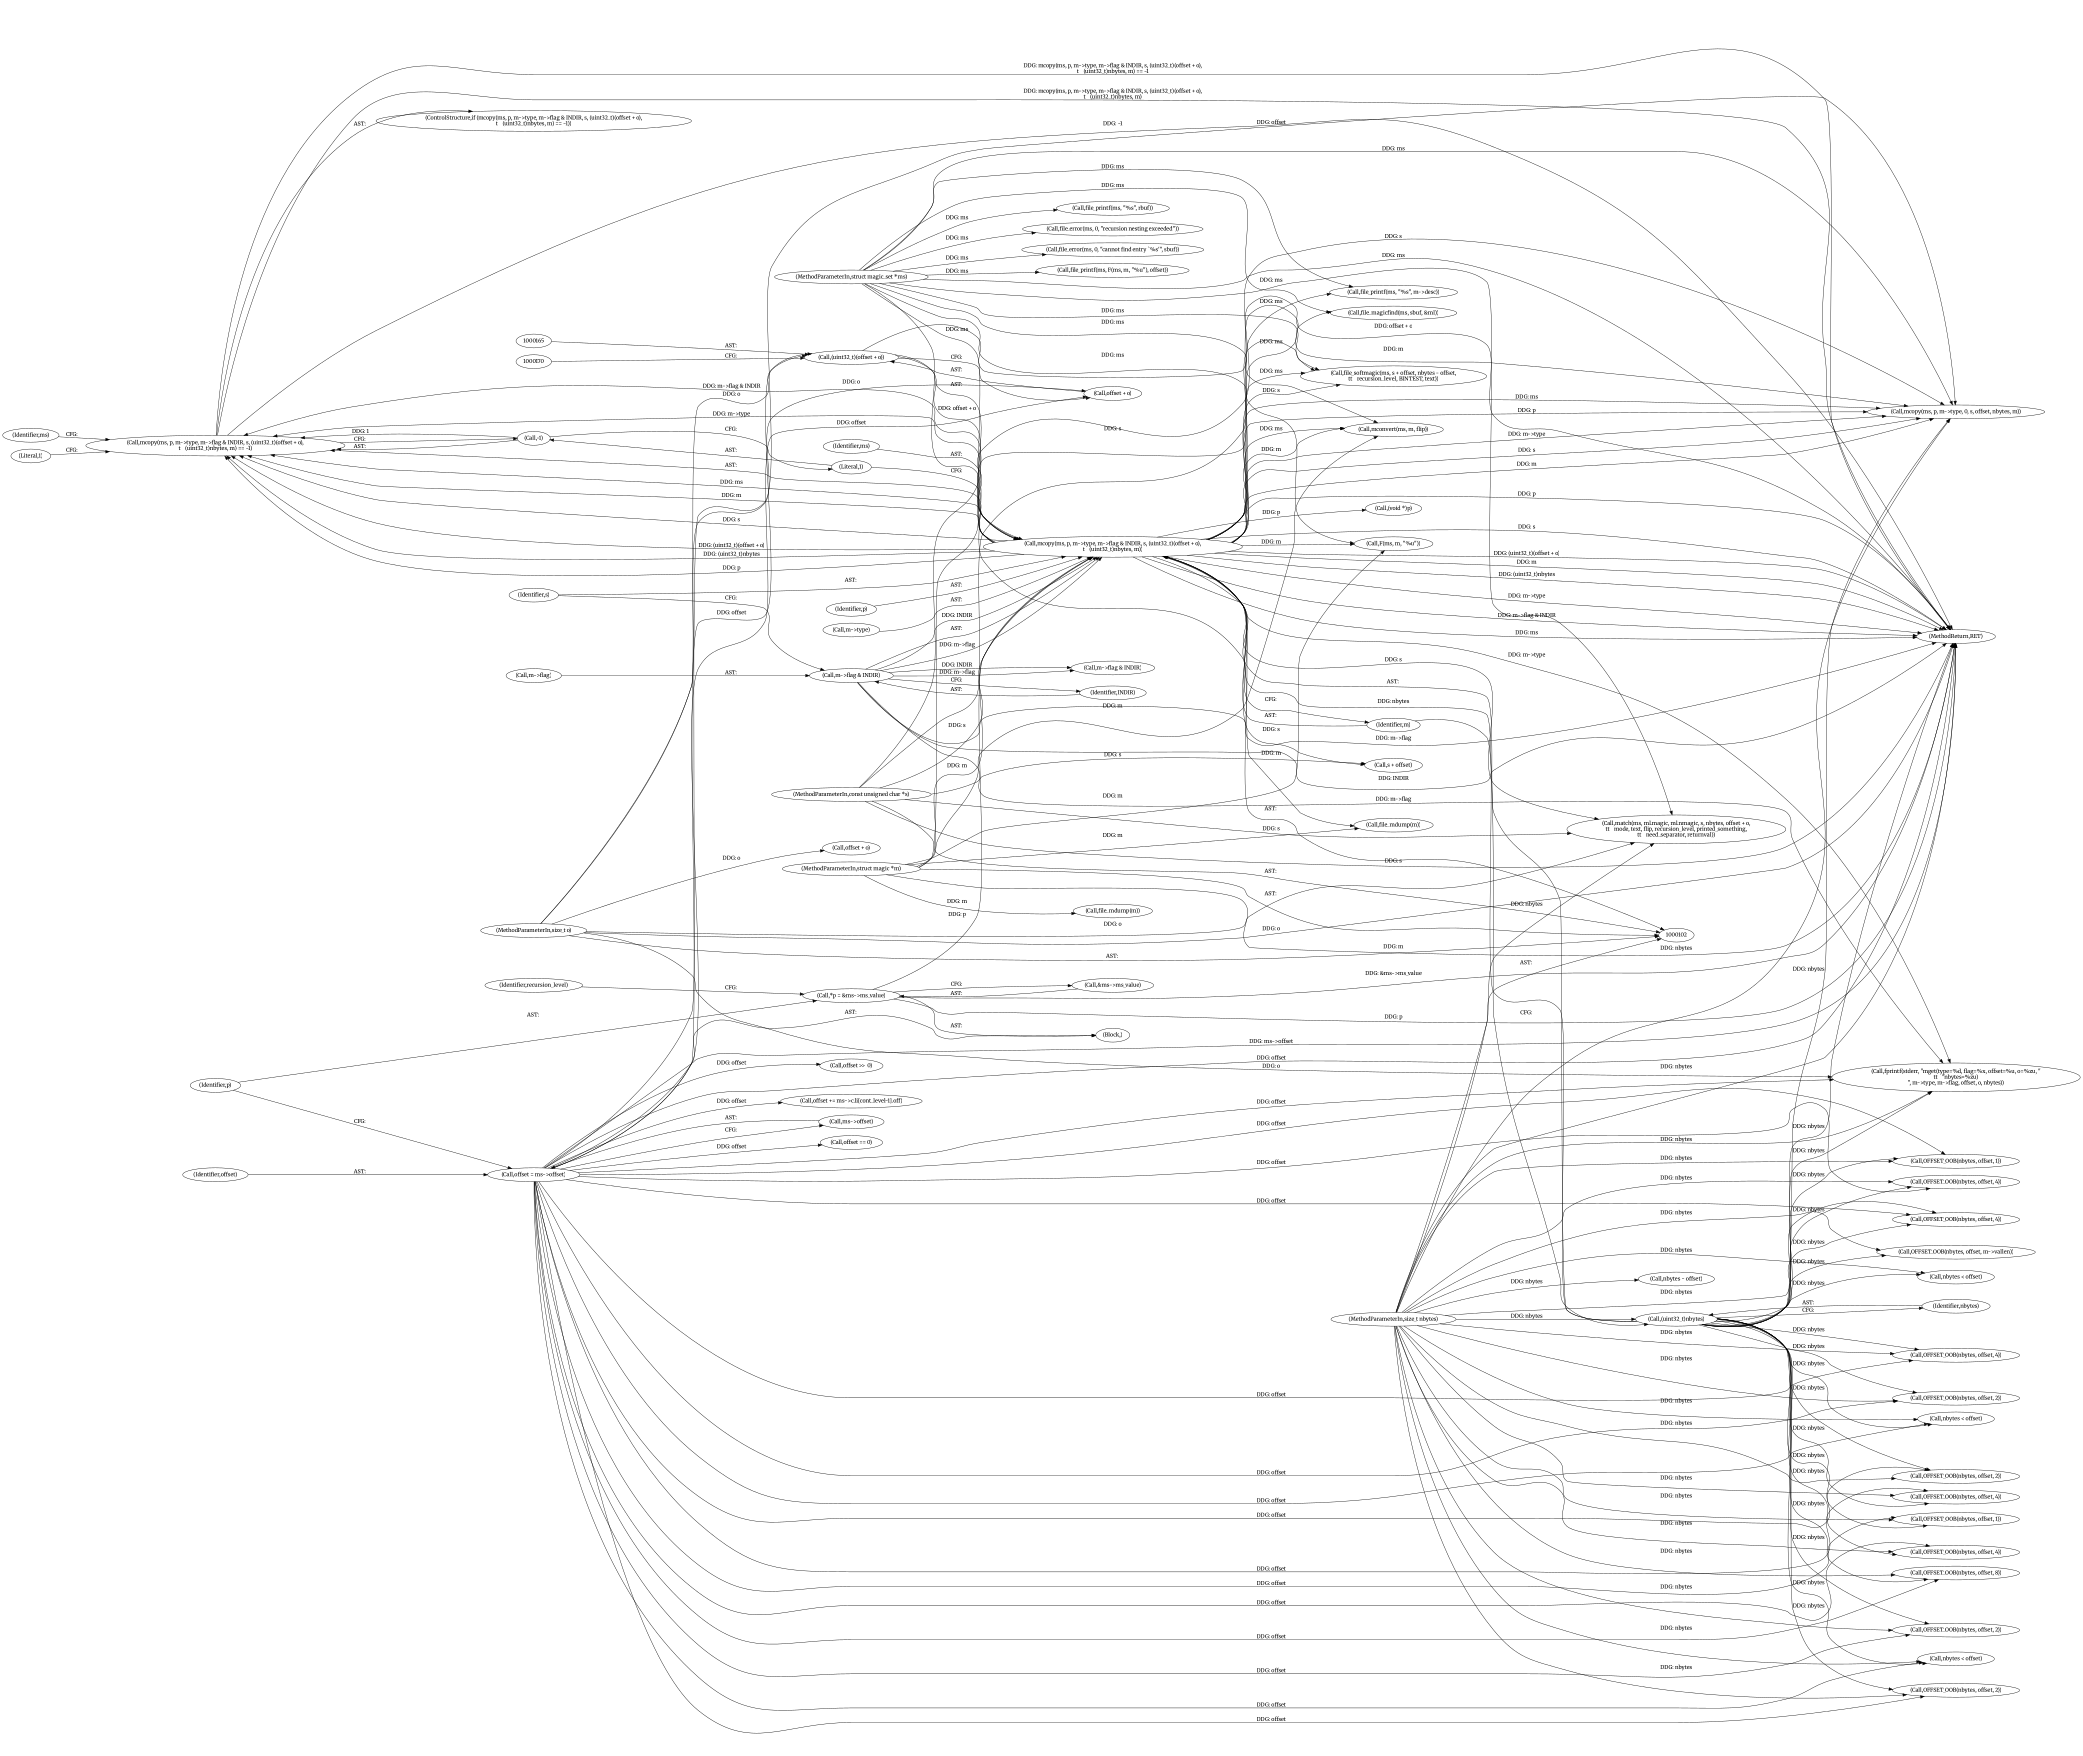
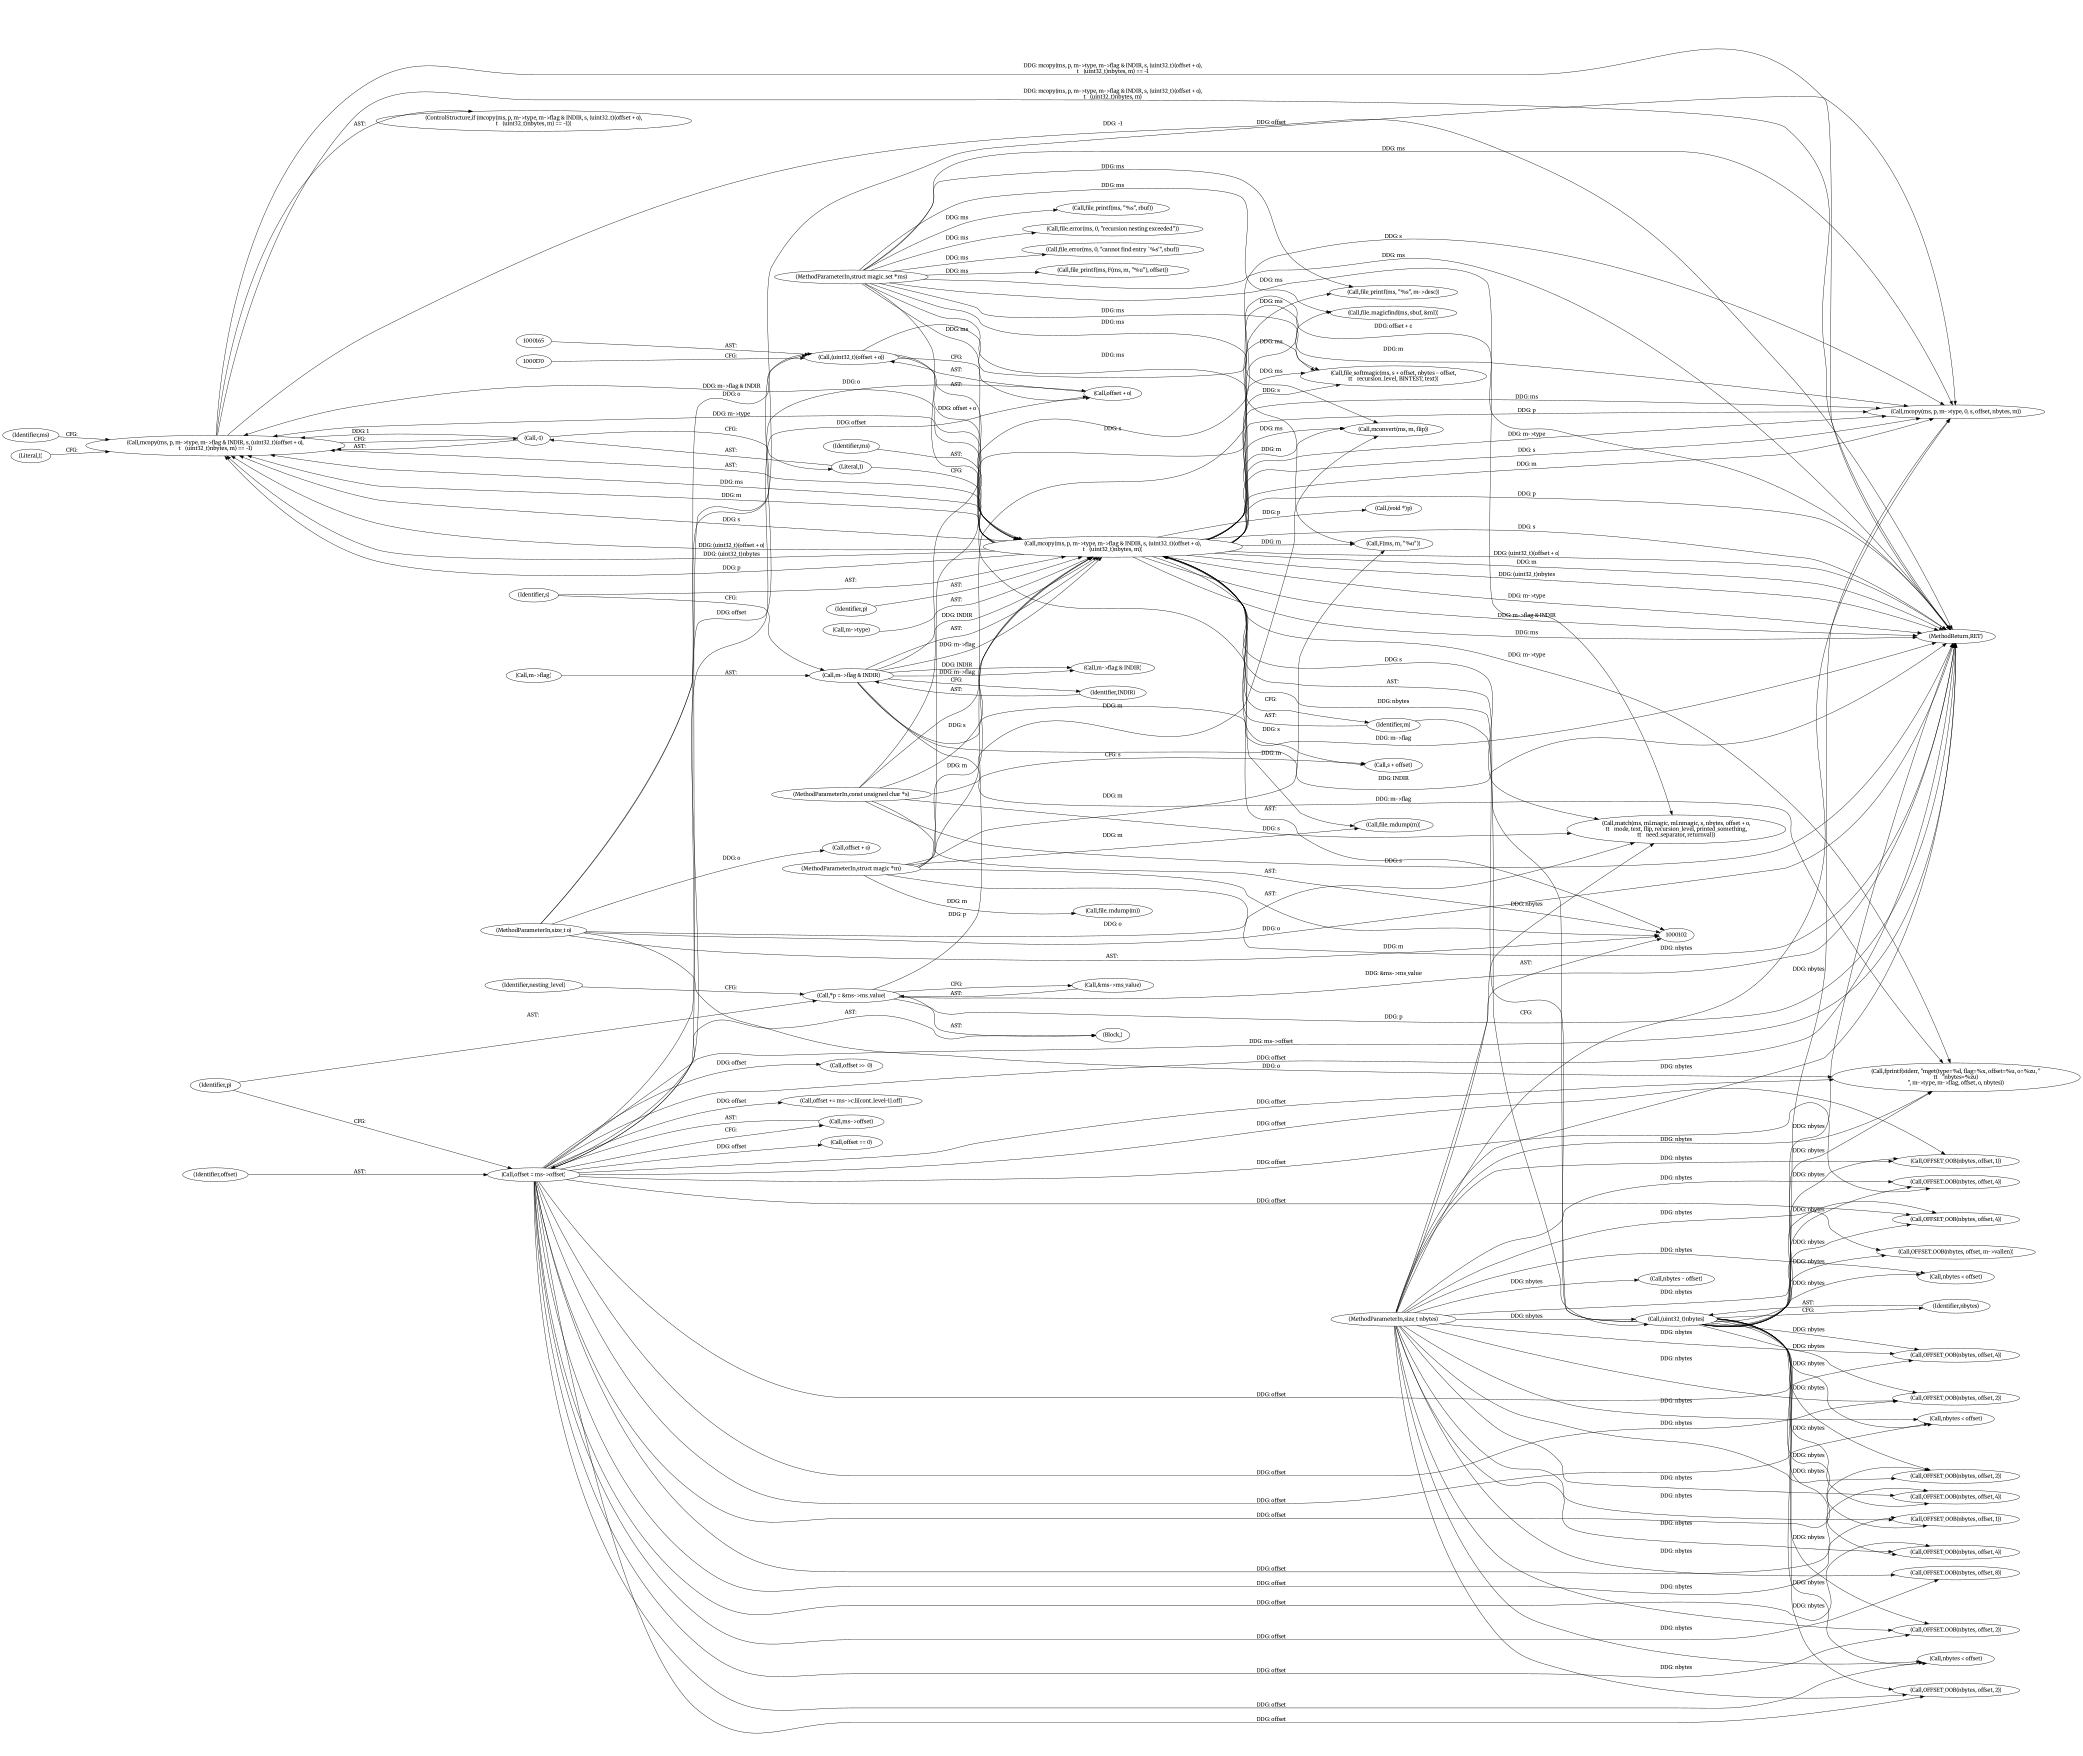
(1113, 755) -> (1113, 755)
(534, 985) -> (534, 985)
(1797, 1513) -> none
